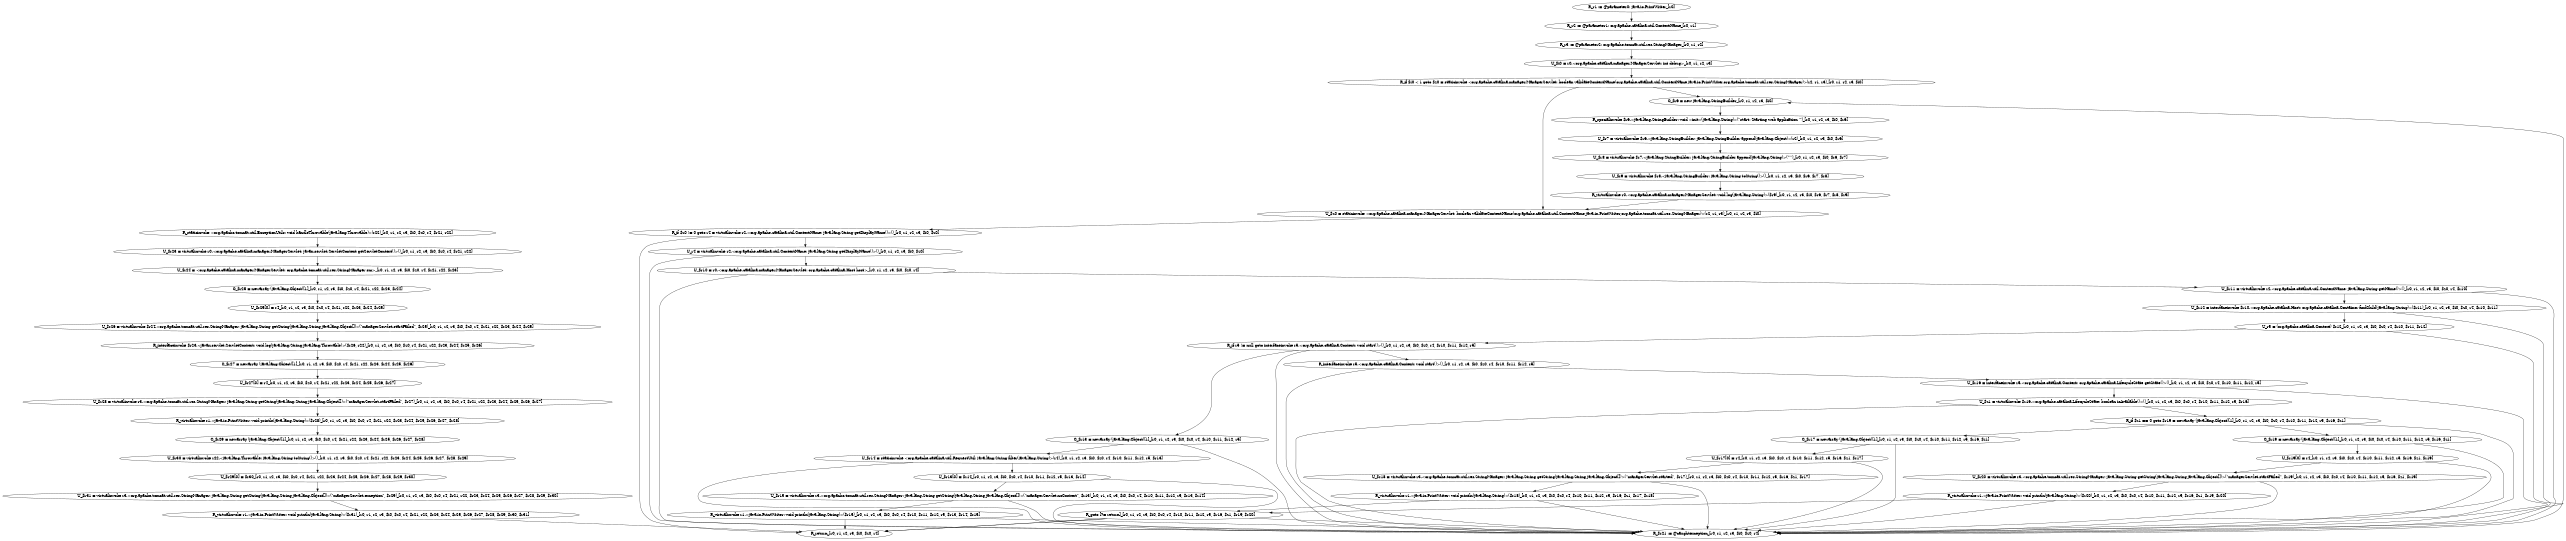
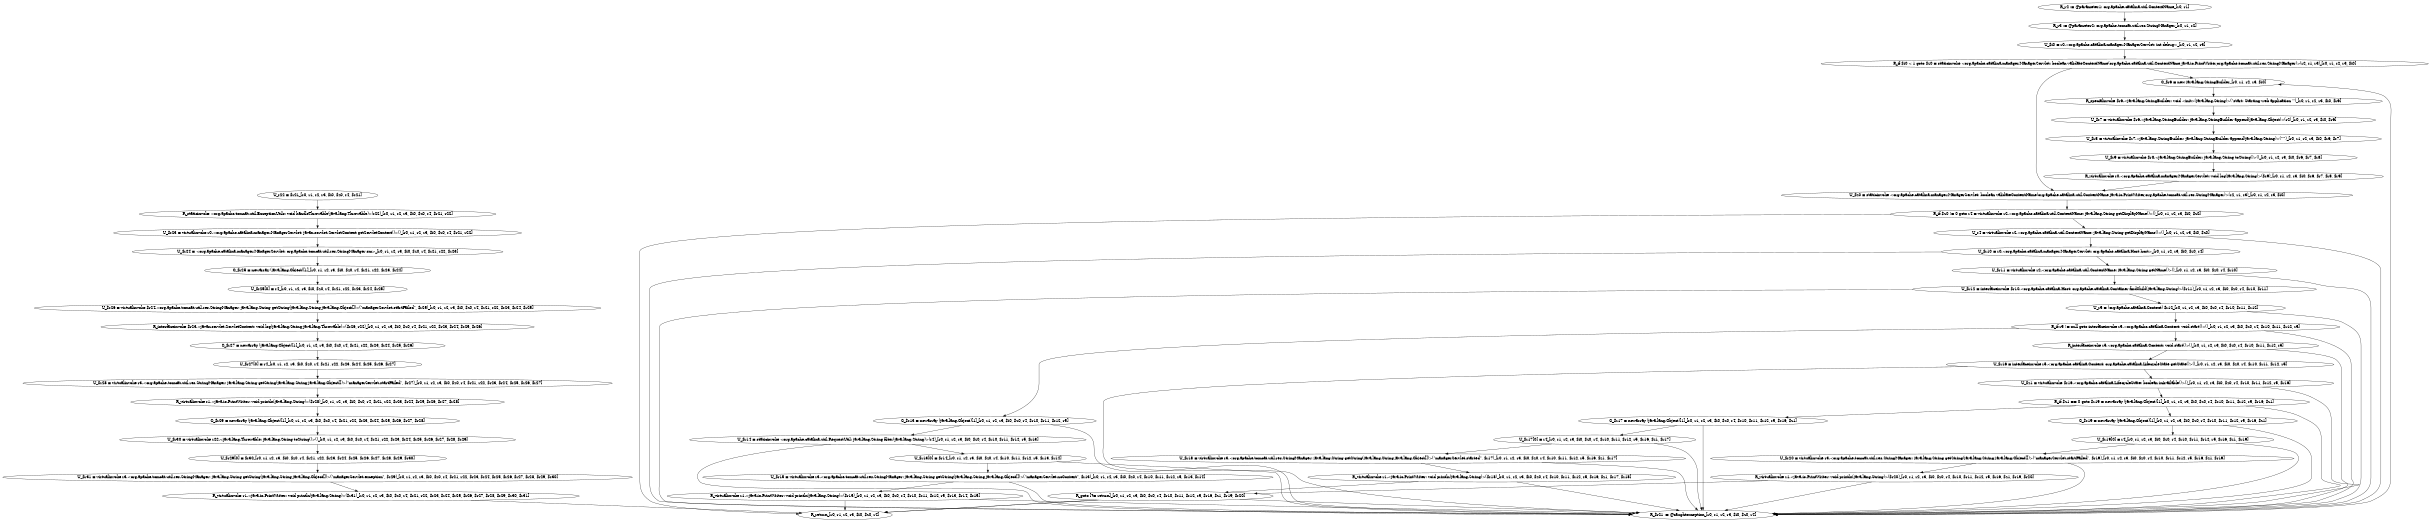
(1632, 7) -> none
none -> (318, 195)
